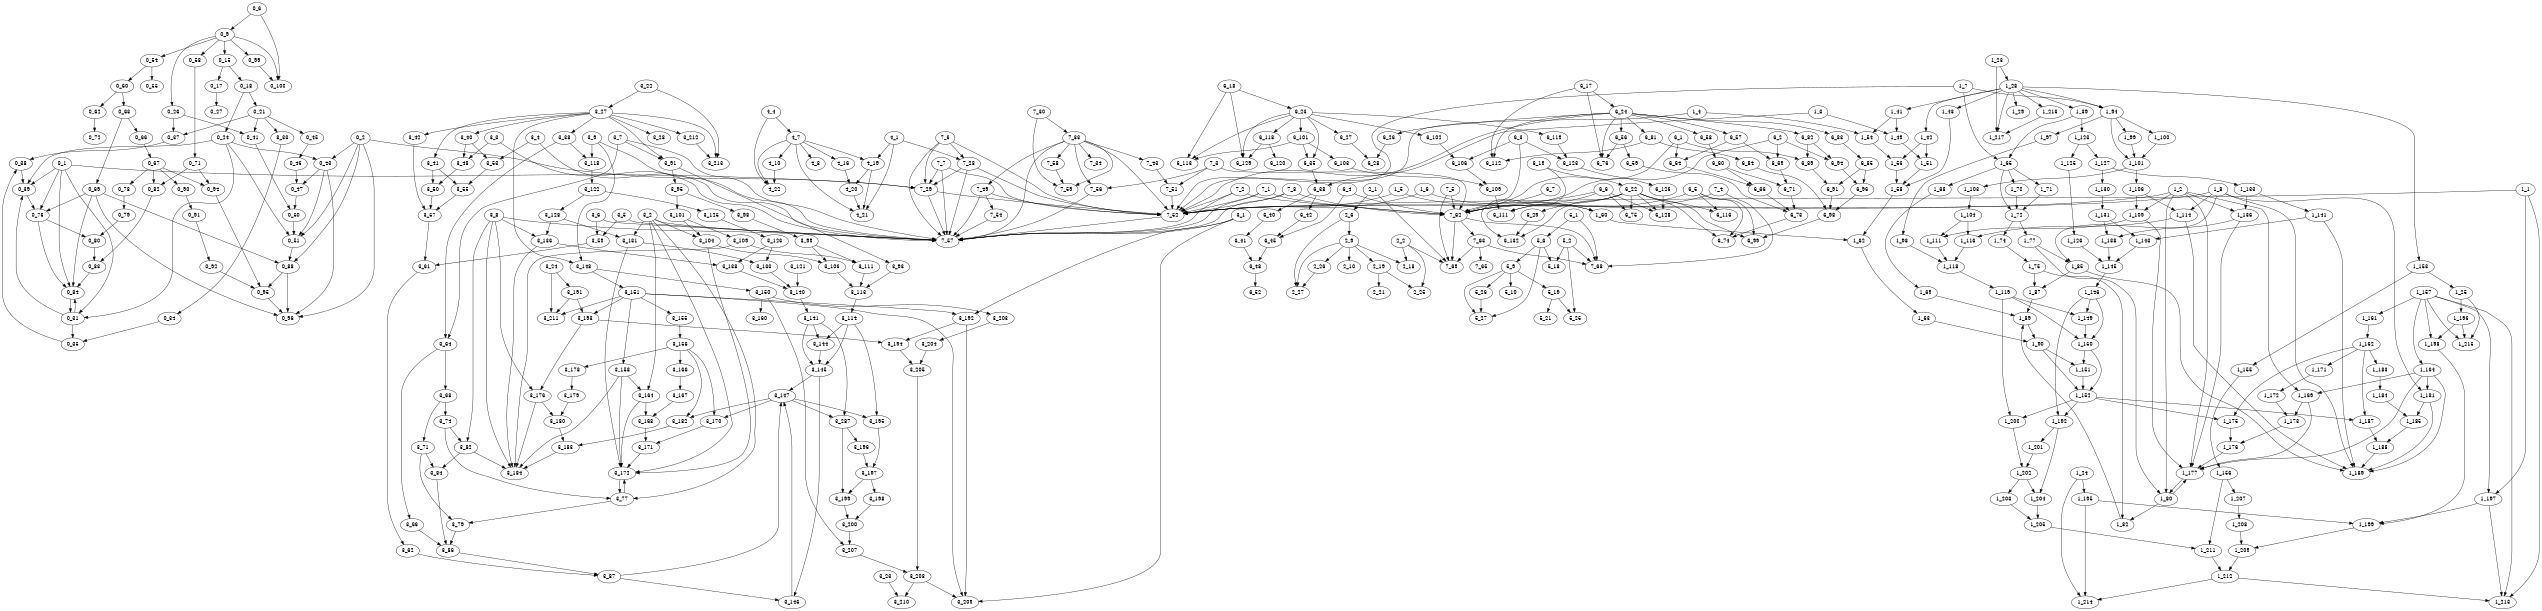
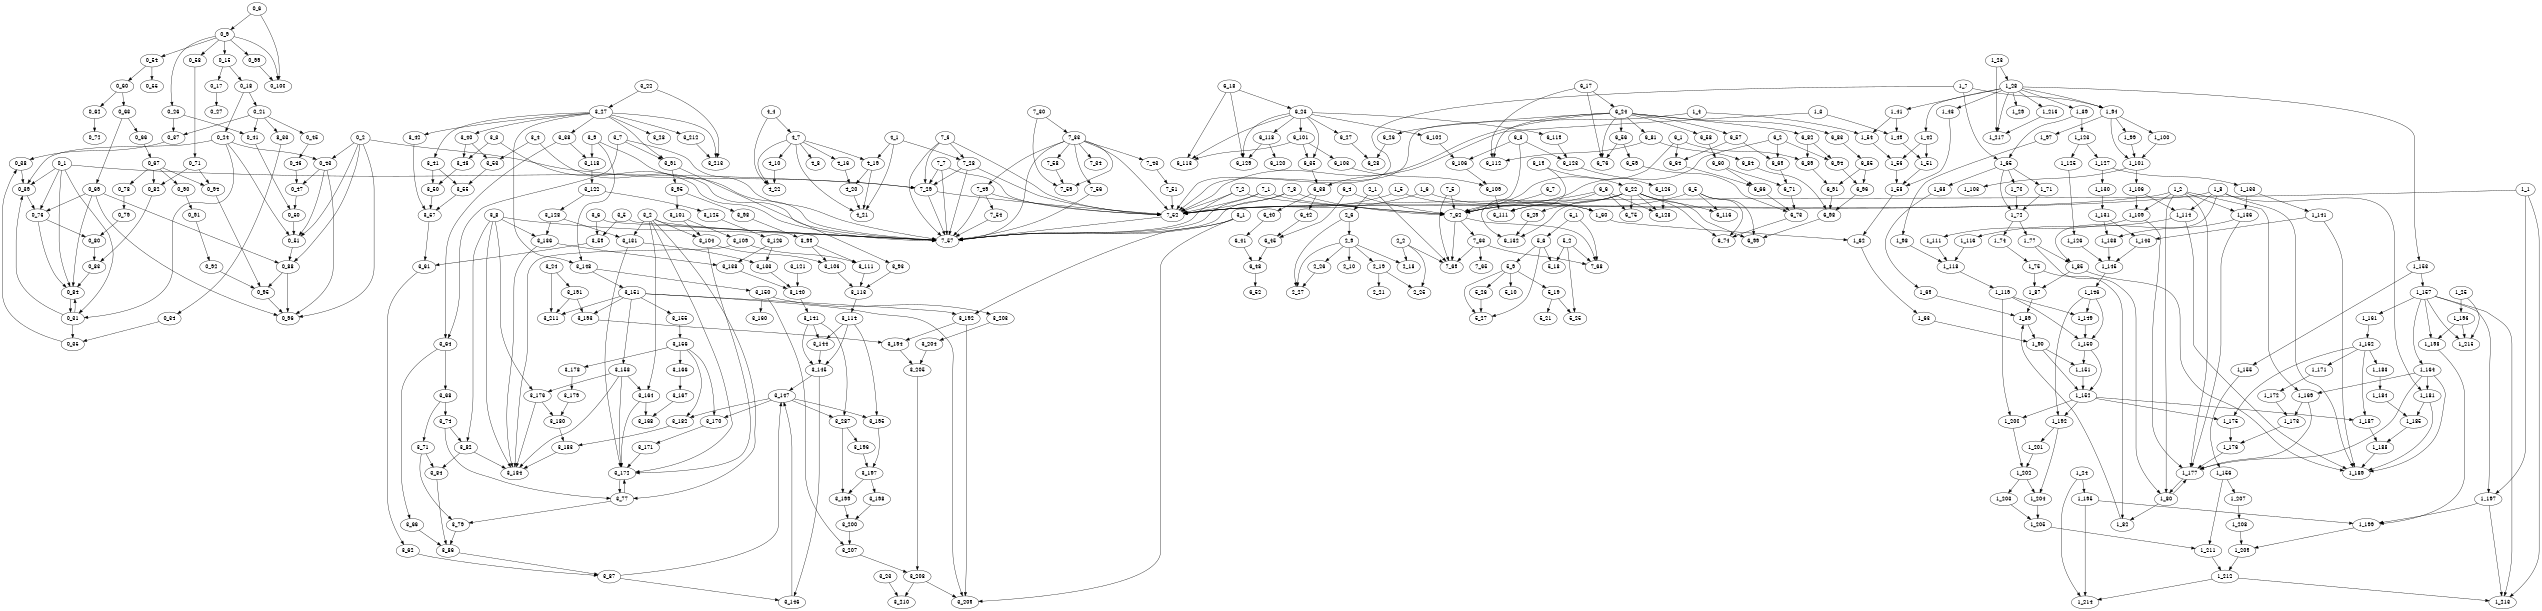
(1214, 164) -> none
(1719, 190) -> none
(1968, 215) -> none
(2440, 279) -> (2422, 278)
(561, 355) -> (581, 382)
(646, 435) -> none
